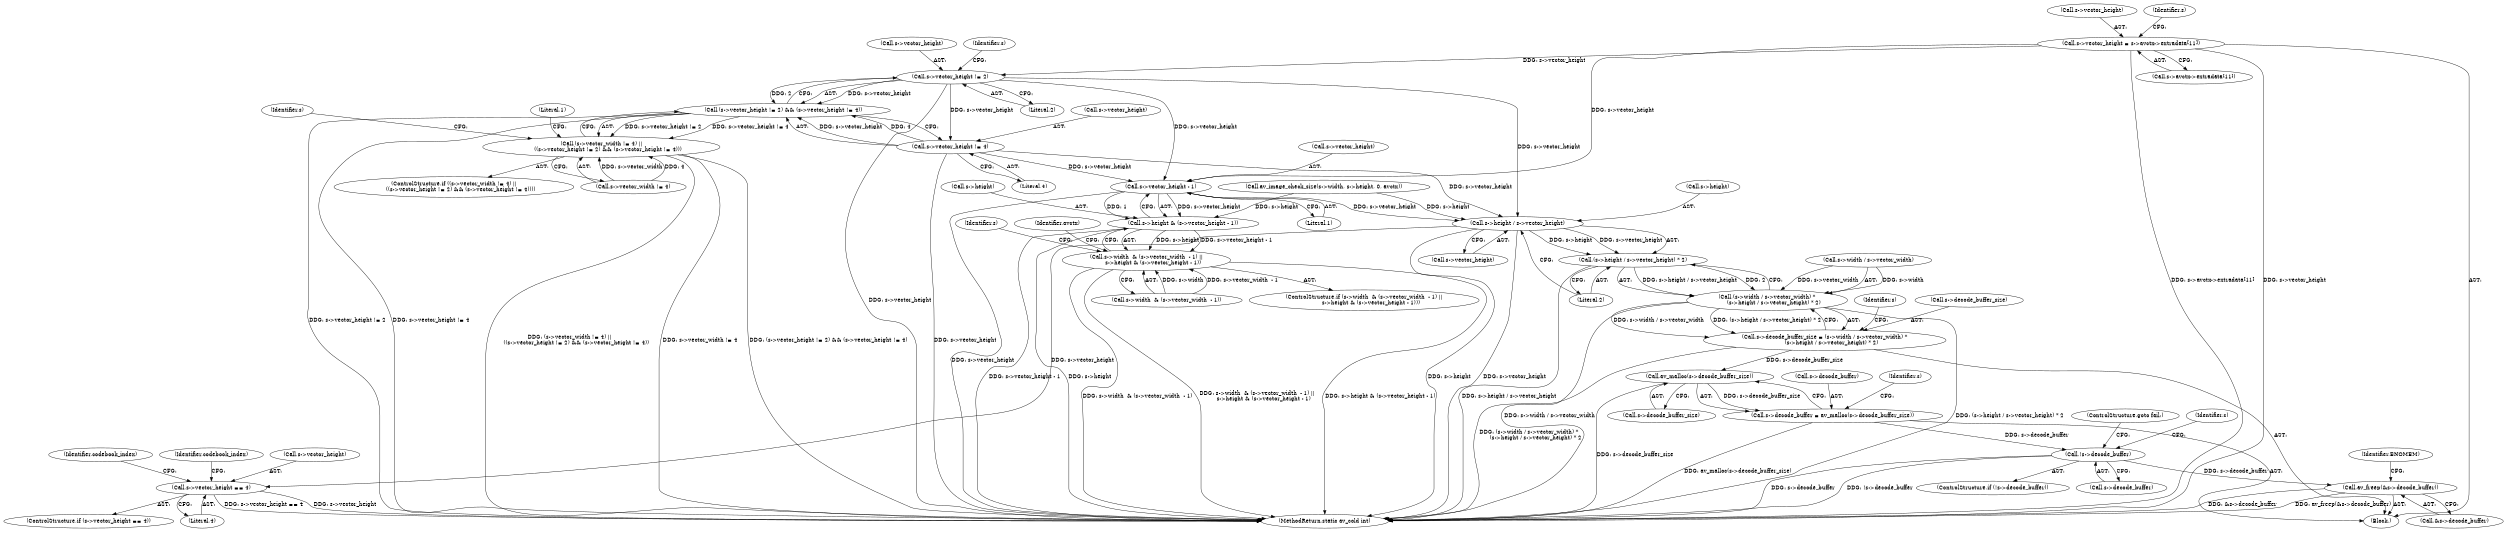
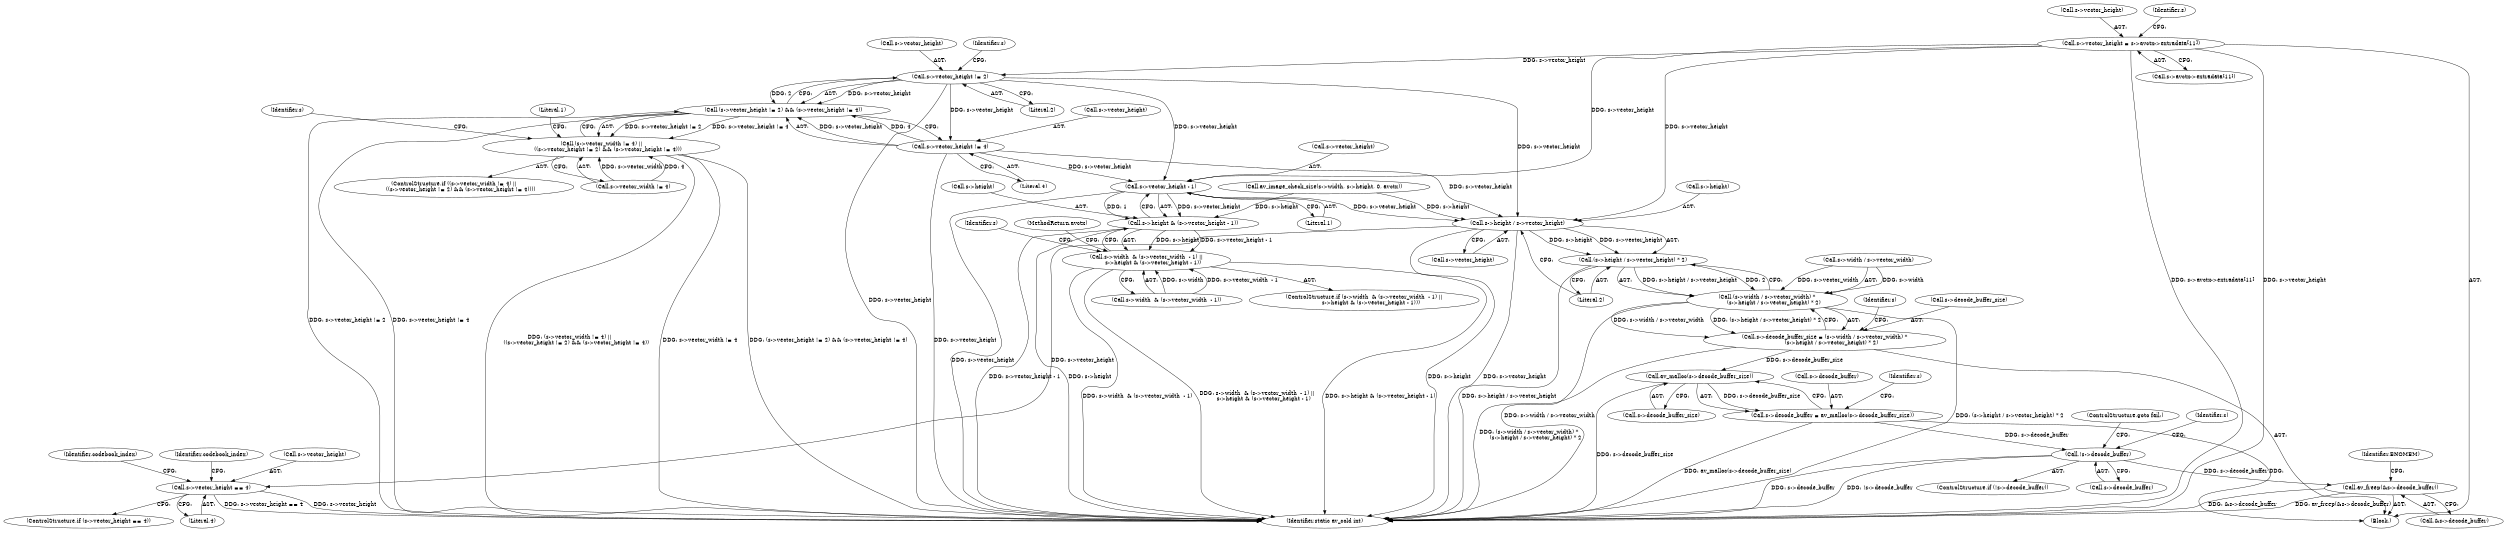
none -> (1748, 60)
(1057, 224) -> (1057, 224)
(2277, 471) -> (2277, 471)
(165, 505) -> (165, 505)
(1325, 521) -> (1325, 521)
